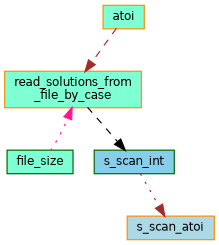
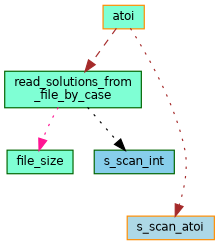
(73, 90) -> (73, 90)
(103, 124) -> (103, 124)
(60, 135) -> (50, 123)
(150, 190) -> (174, 113)
